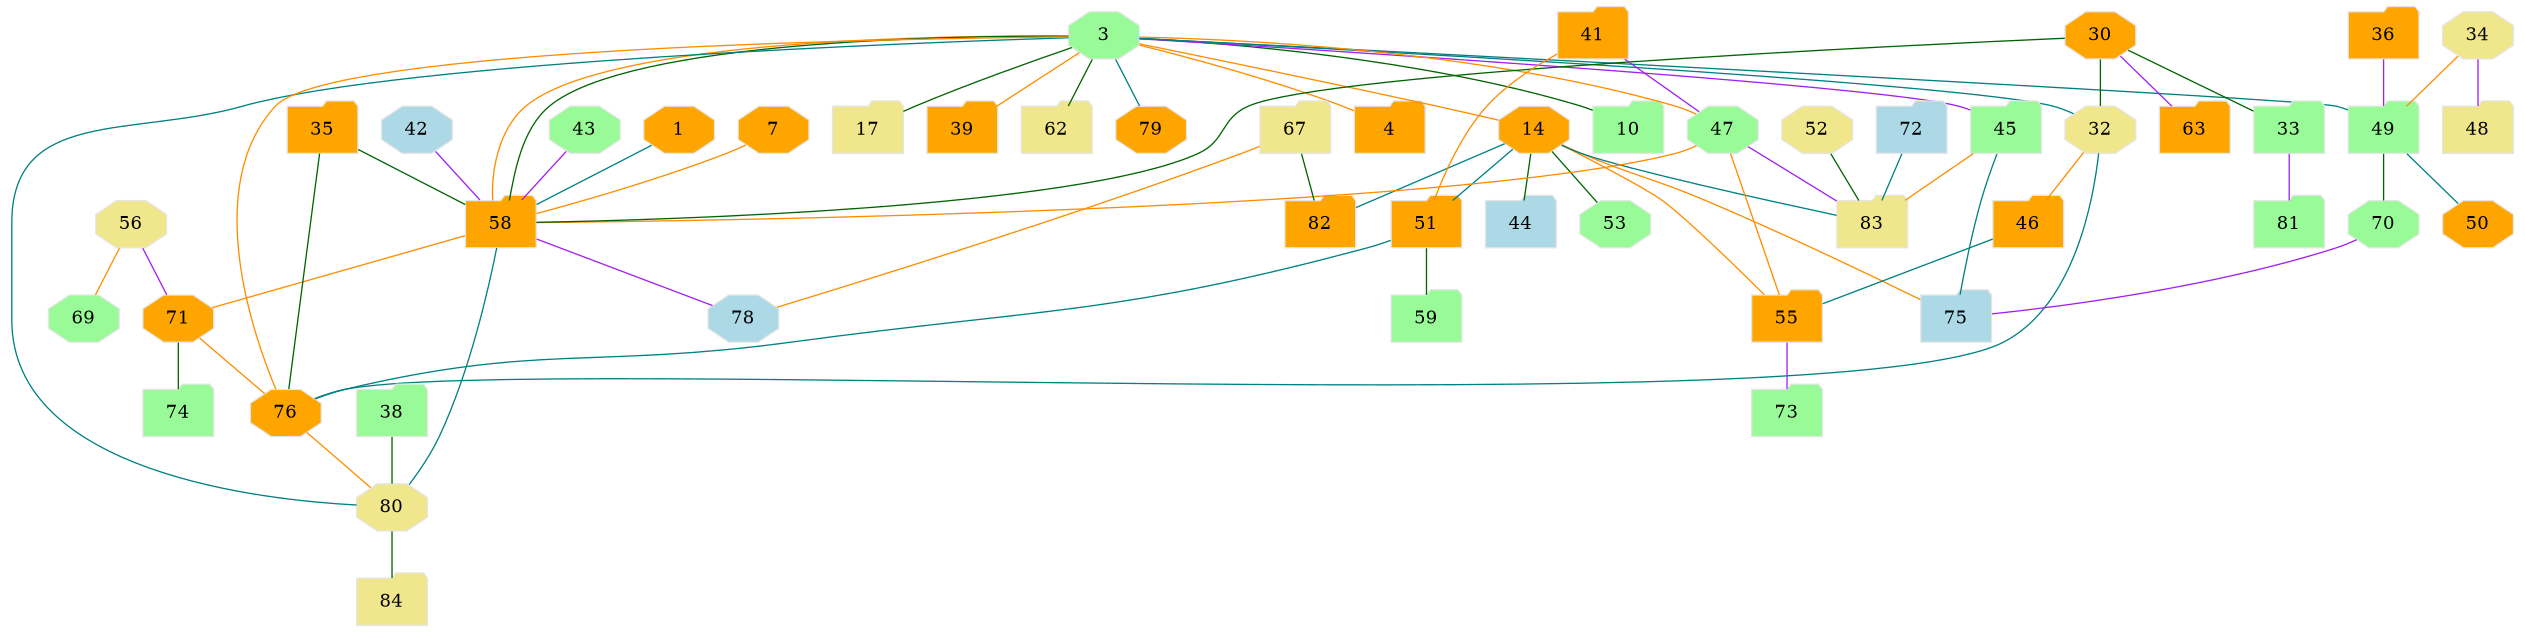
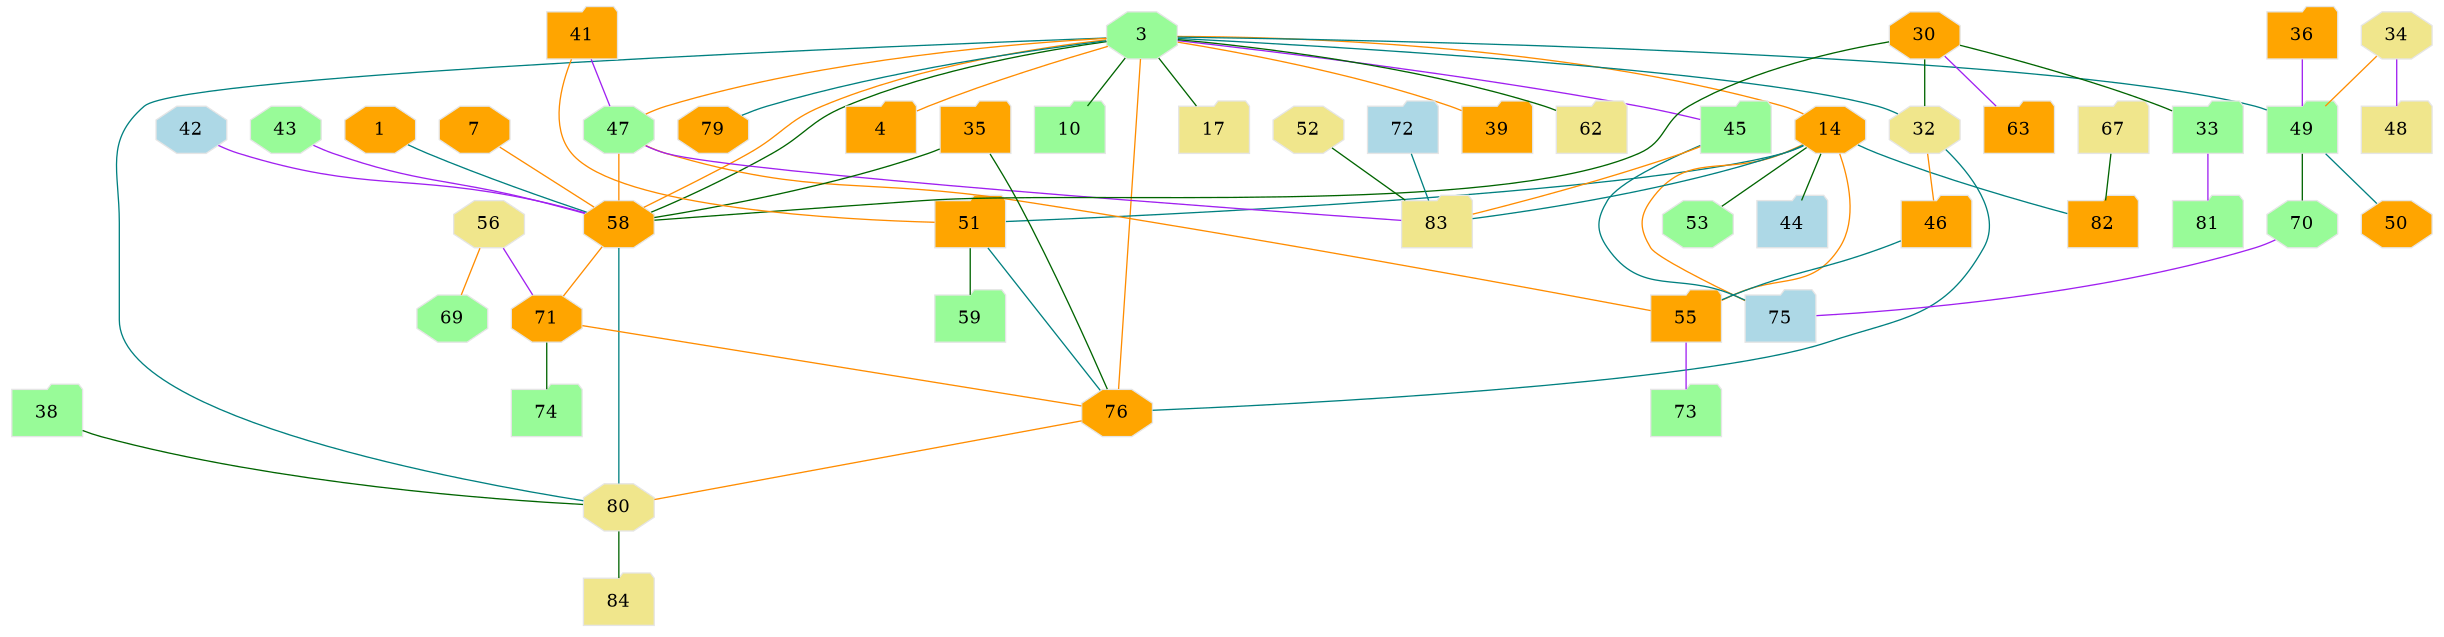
(501, 224) -> (619, 224)
(743, 319) -> none
